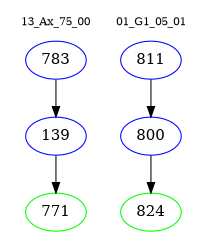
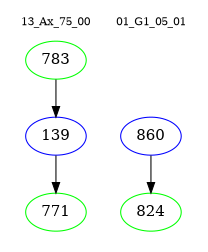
(56, 60) -> (56, 60)
(151, 60) -> none
(151, 136) -> (151, 136)
